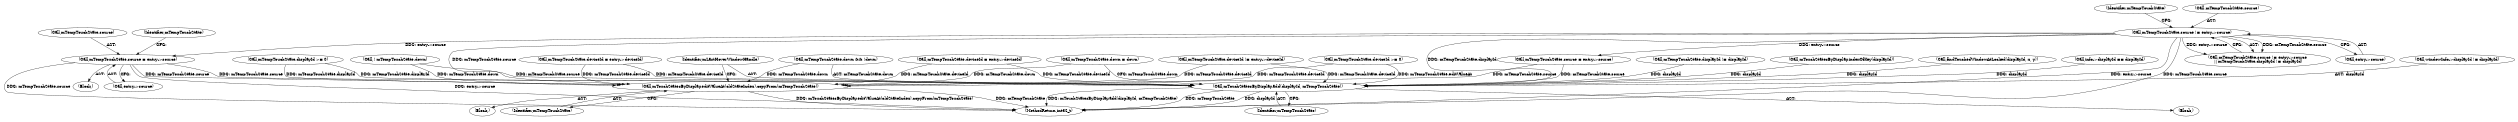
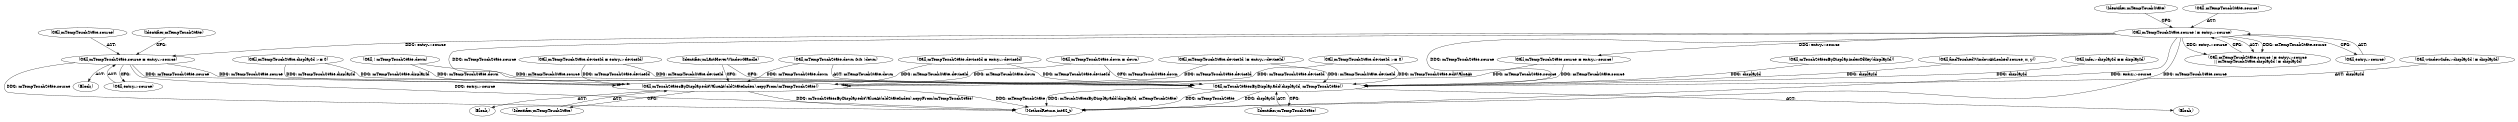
(1462, 60) -> (1462, 60)
(1701, 60) -> none
(1987, 60) -> (1987, 60)
(753, 74) -> (753, 74)
